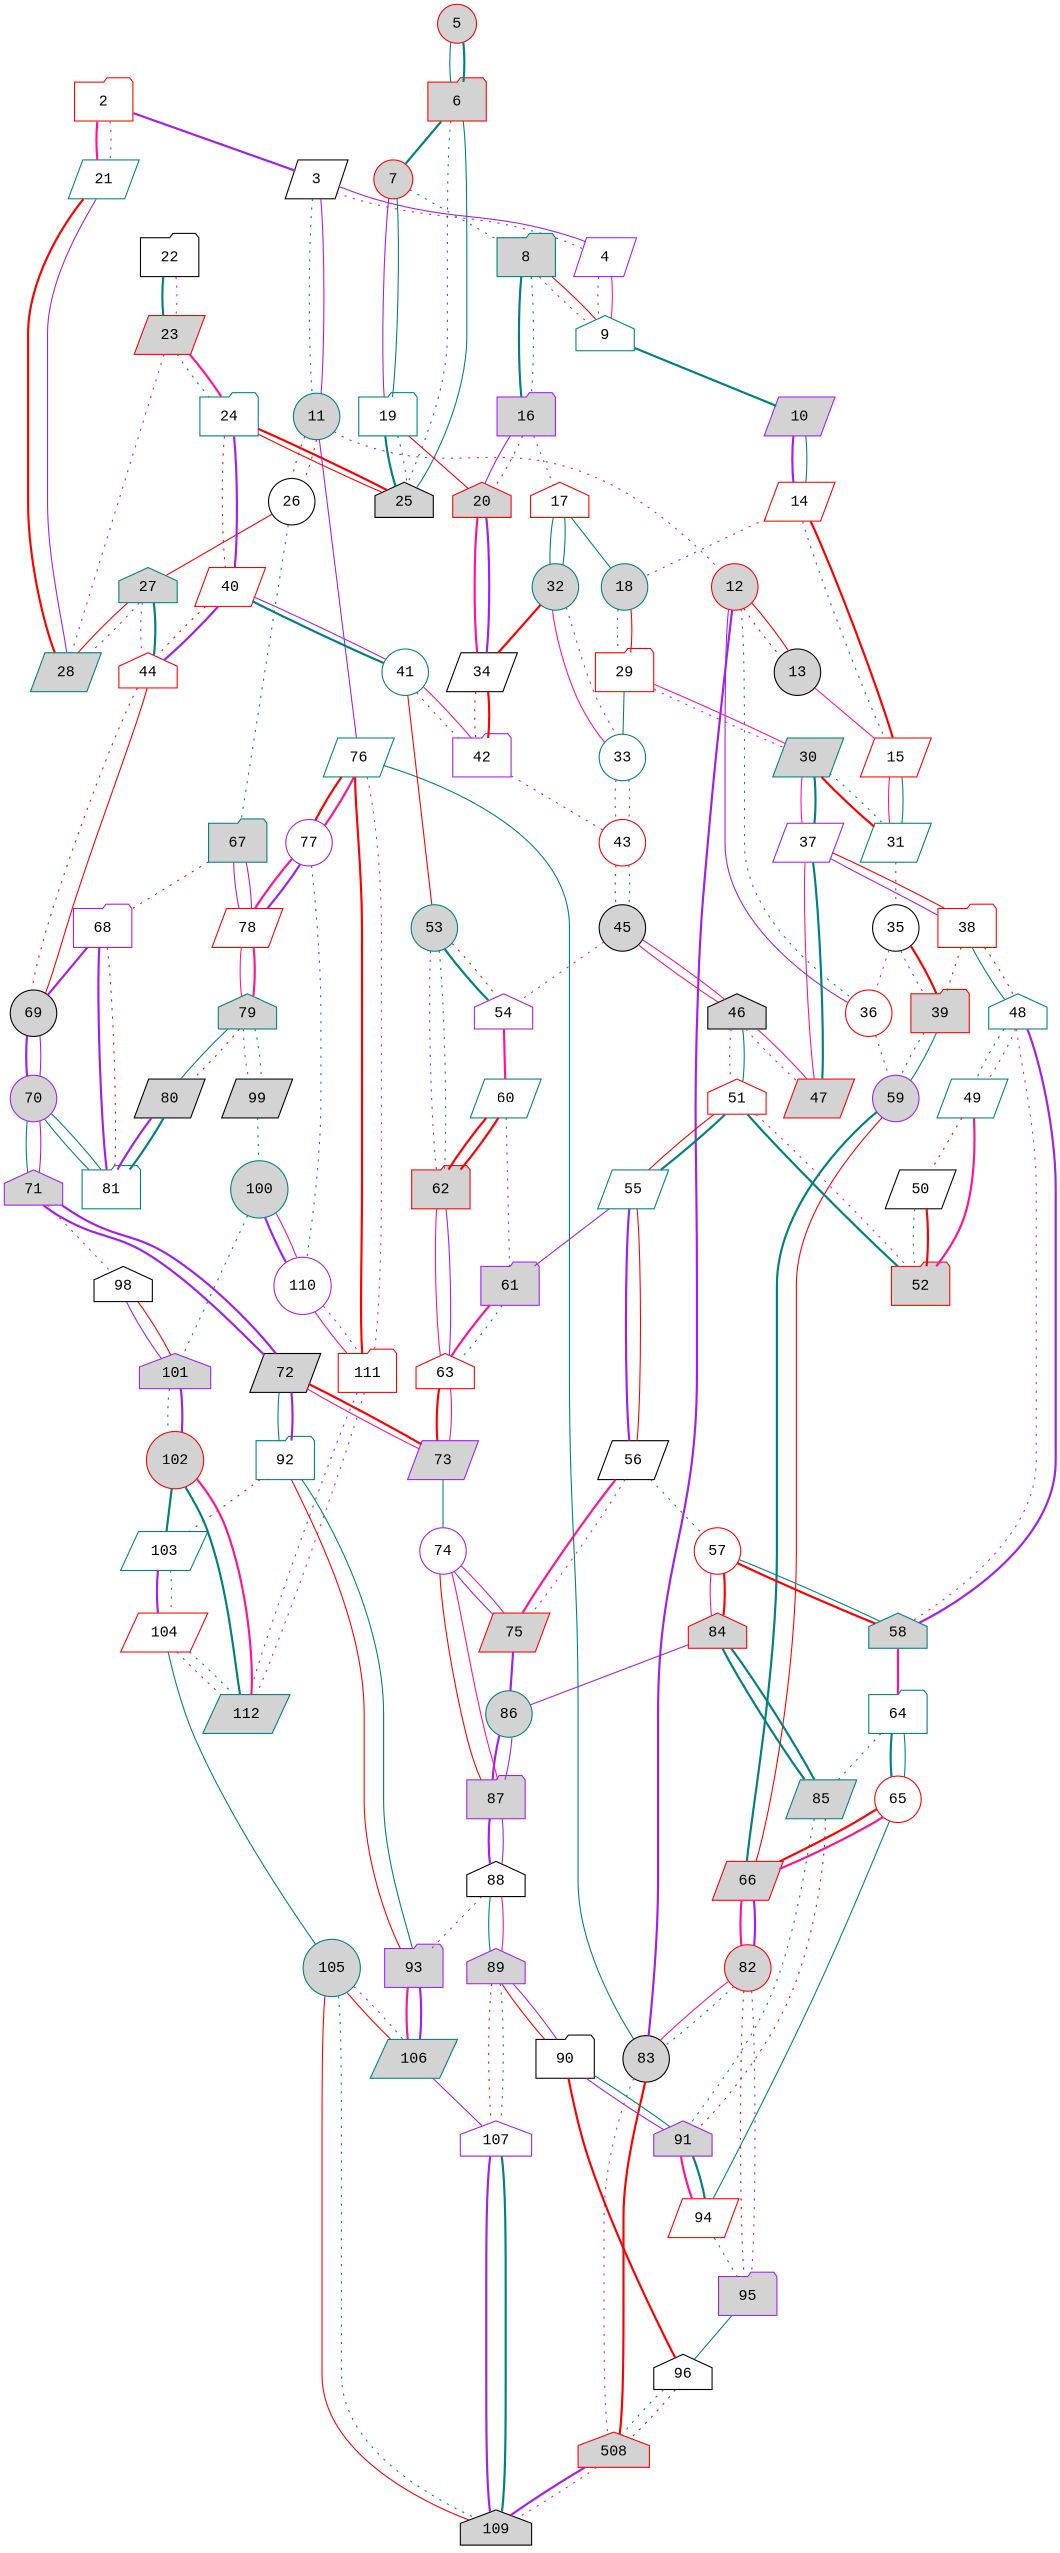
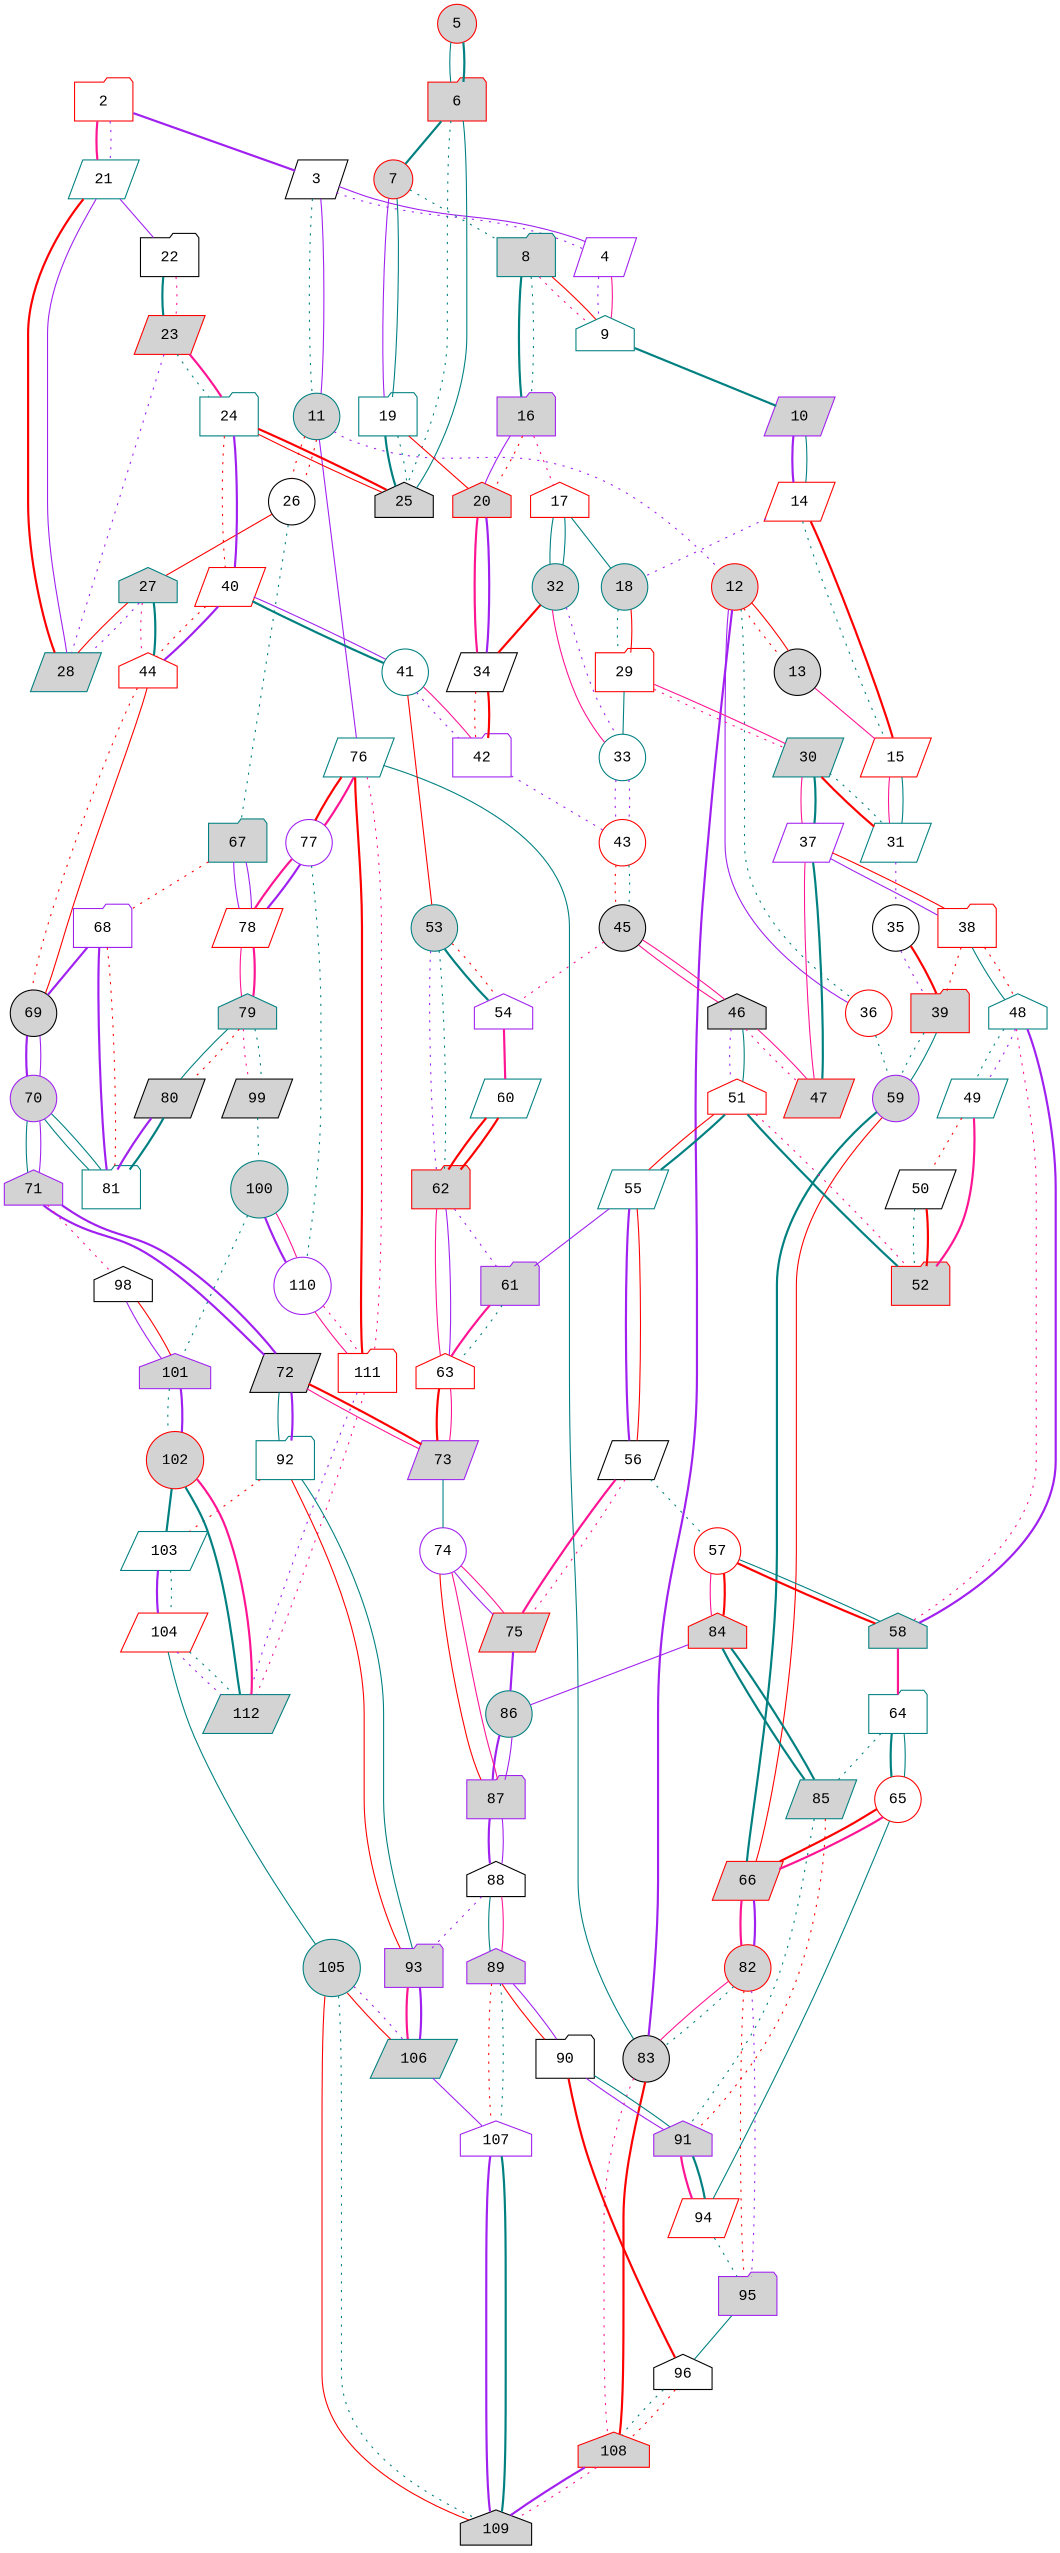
none -> (137, 218)
(882, 971) -> none
(508, 1192) -> (475, 1238)
(614, 2452) -> (614, 2452)
